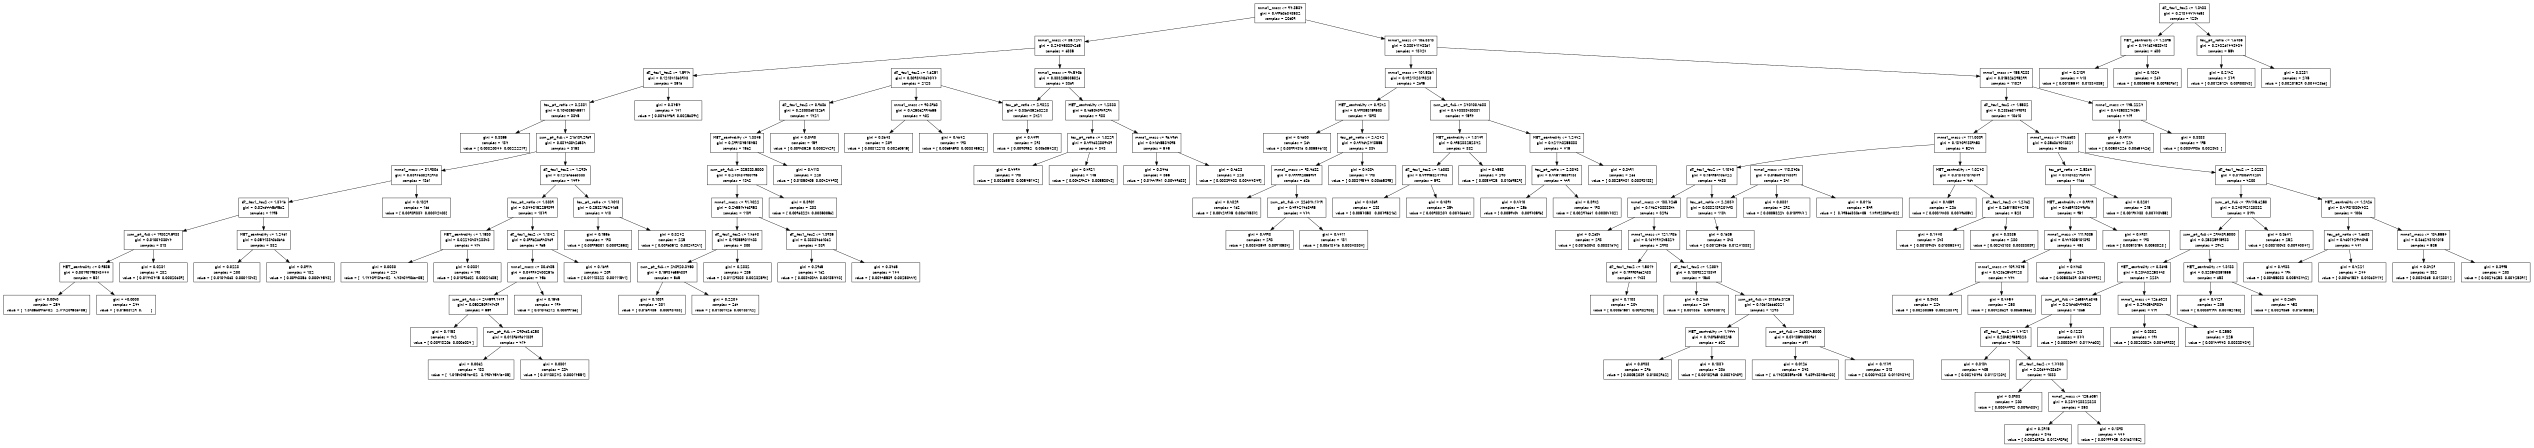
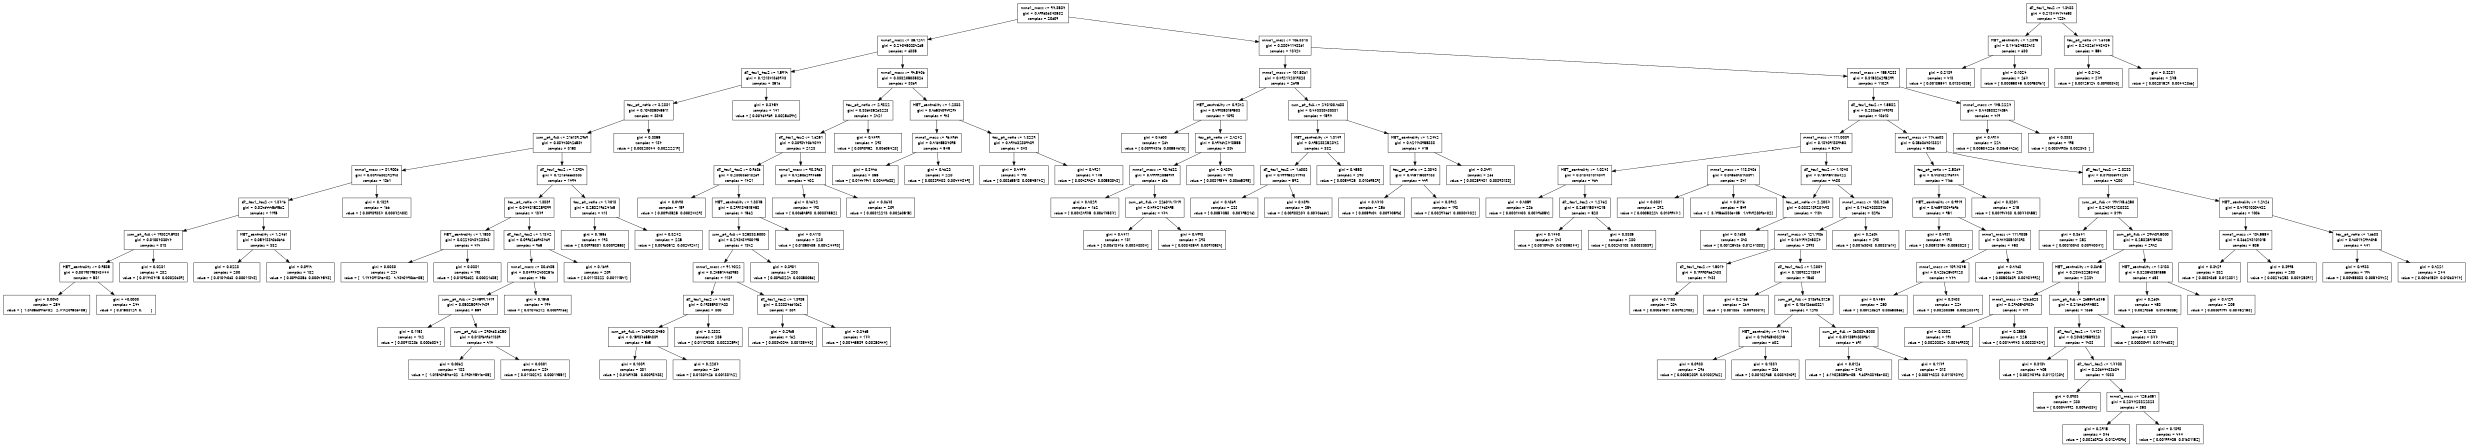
(970, 94) -> (836, 126)
(1092, 110) -> (937, 110)
(1557, 143) -> (1415, 143)
